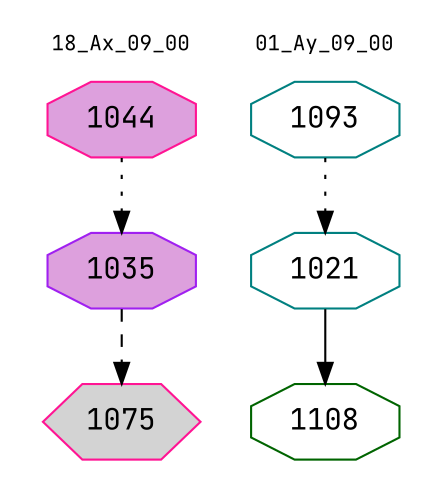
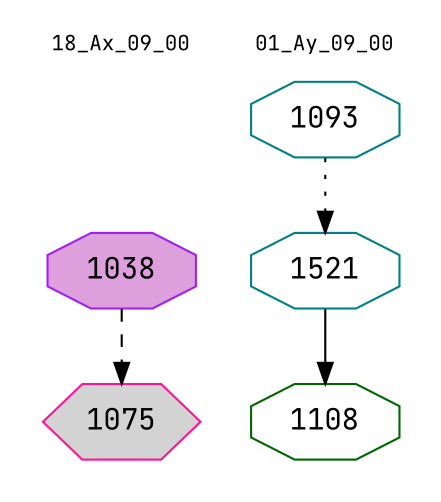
(122, 120) -> none
(122, 271) -> (122, 271)
(325, 271) -> (325, 271)
